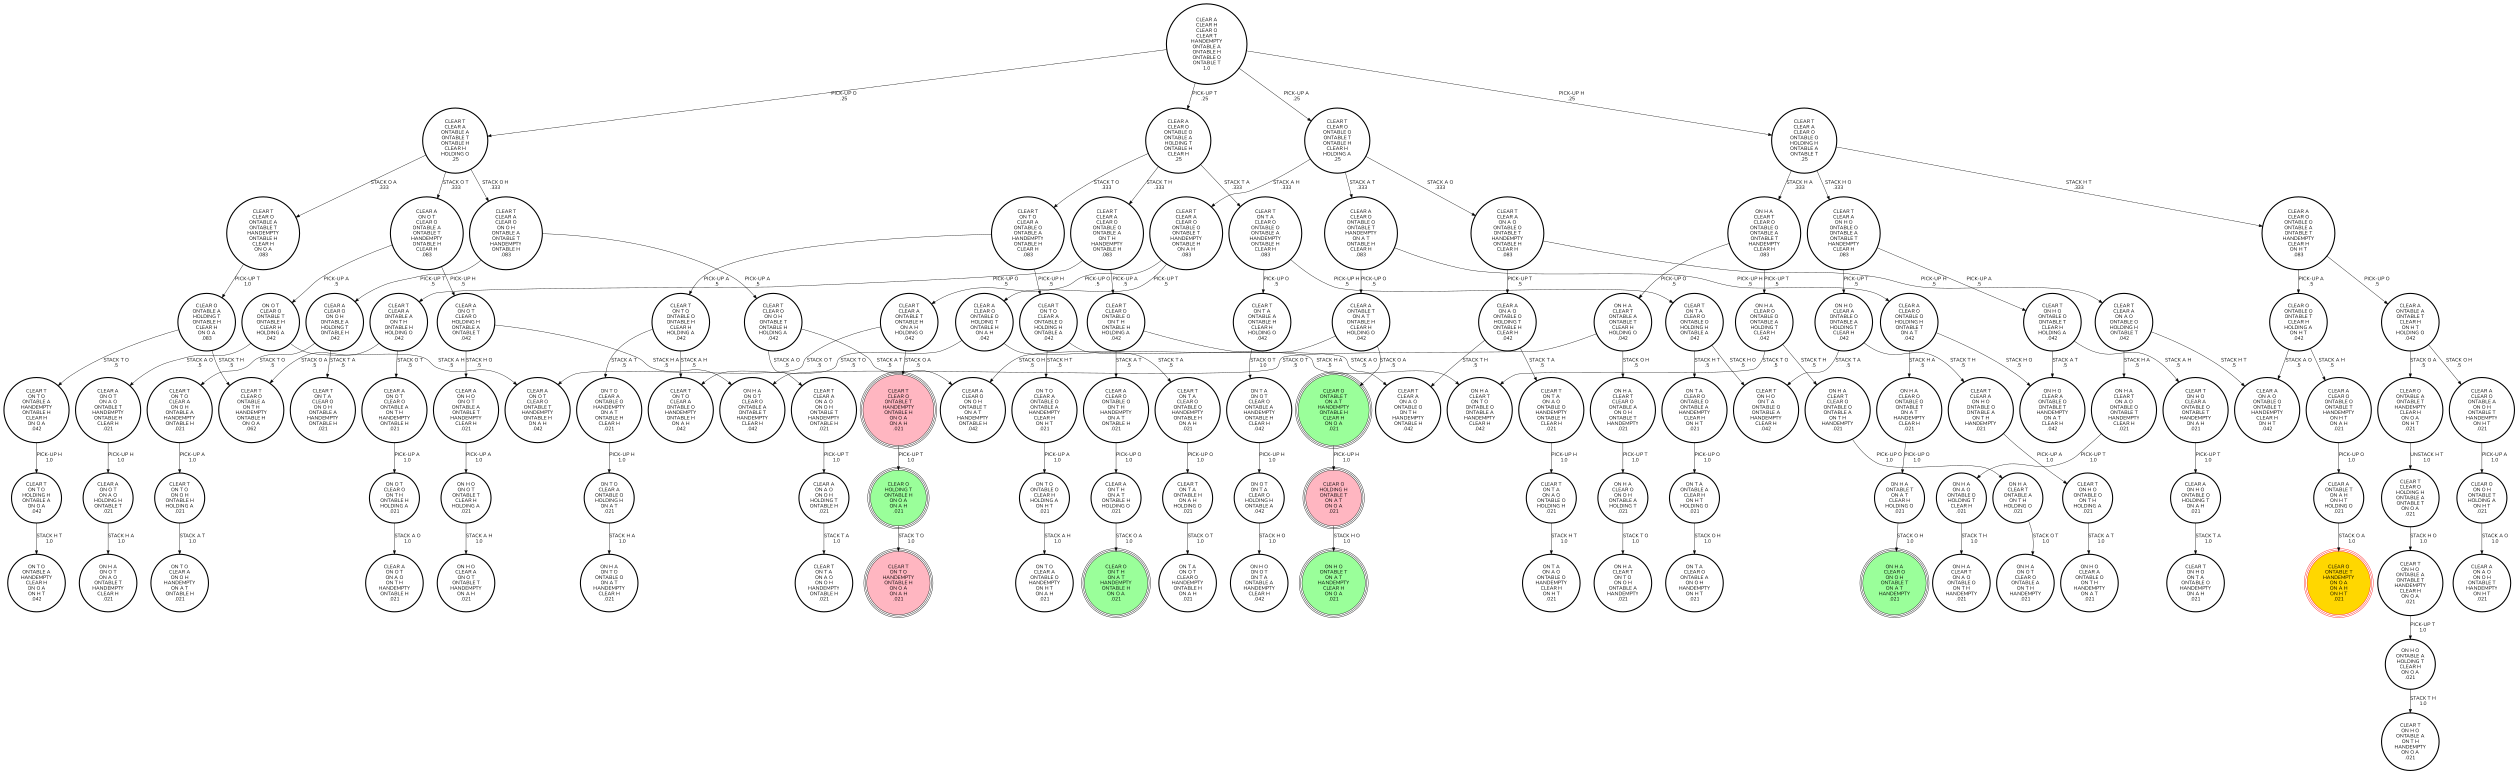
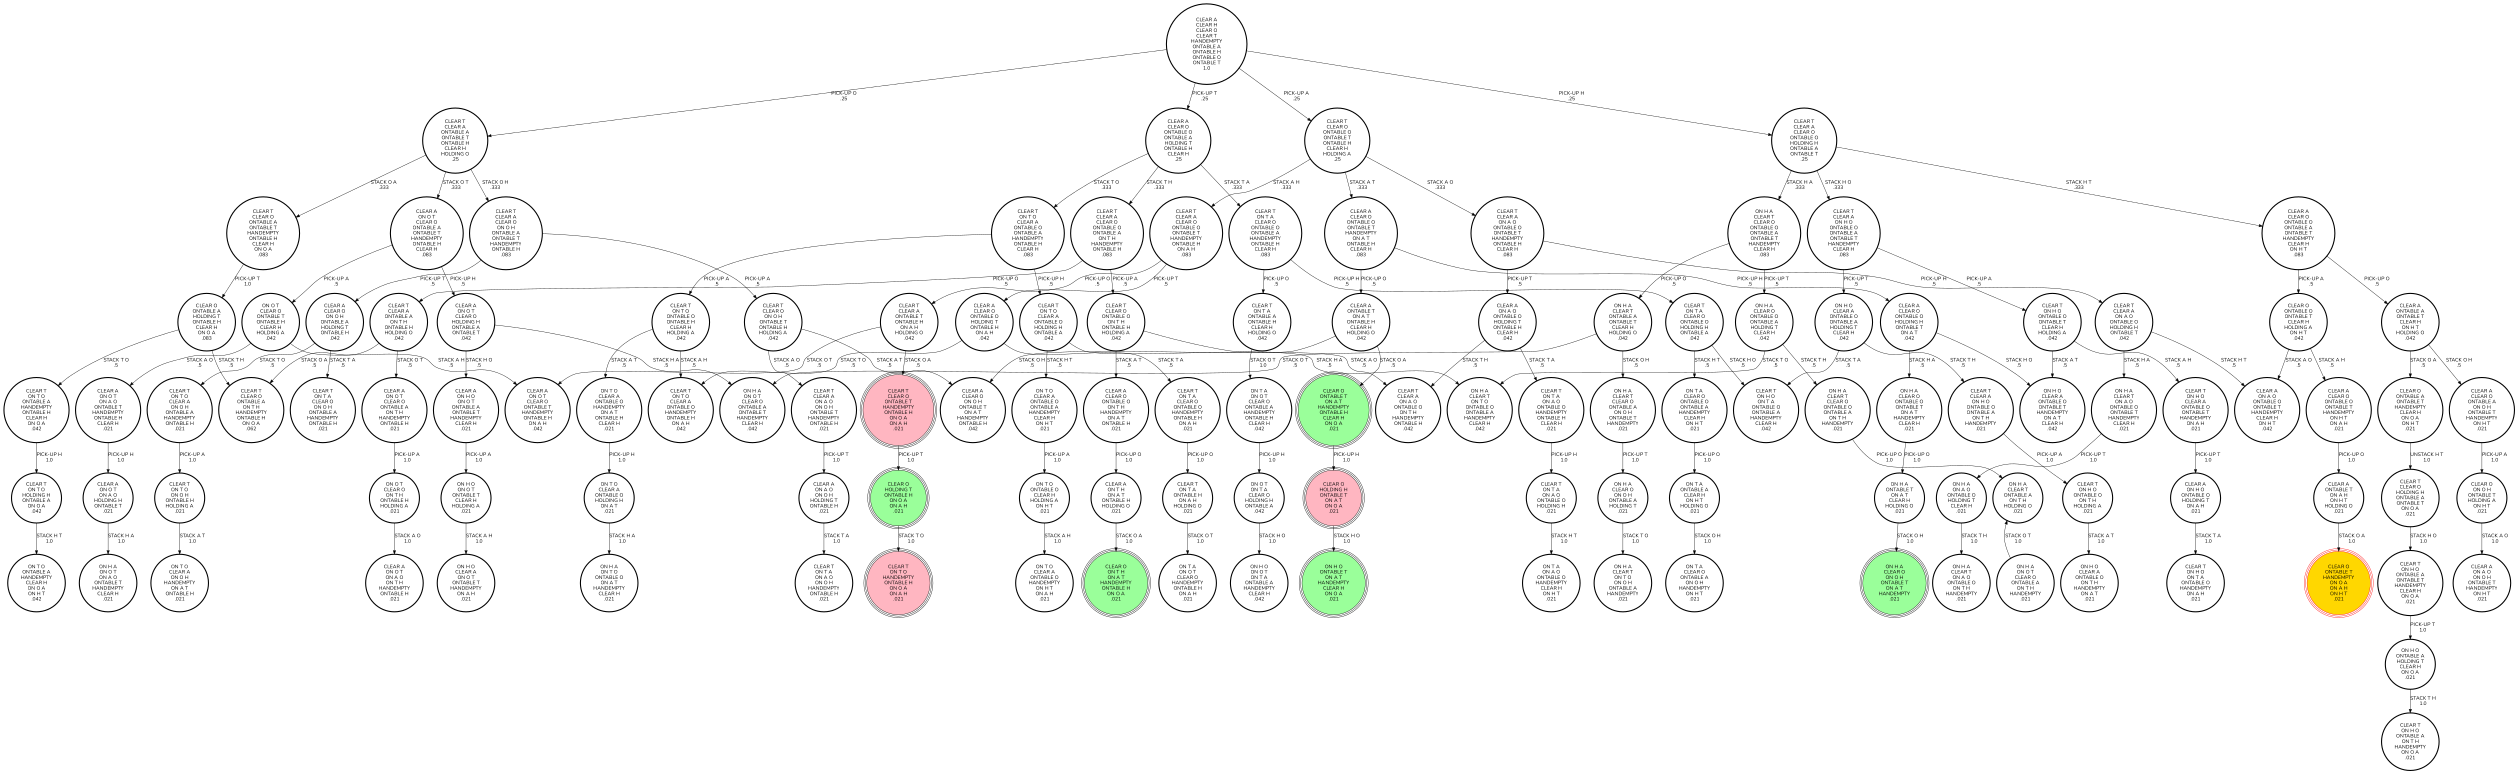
(2033, 536) -> (2005, 542)
